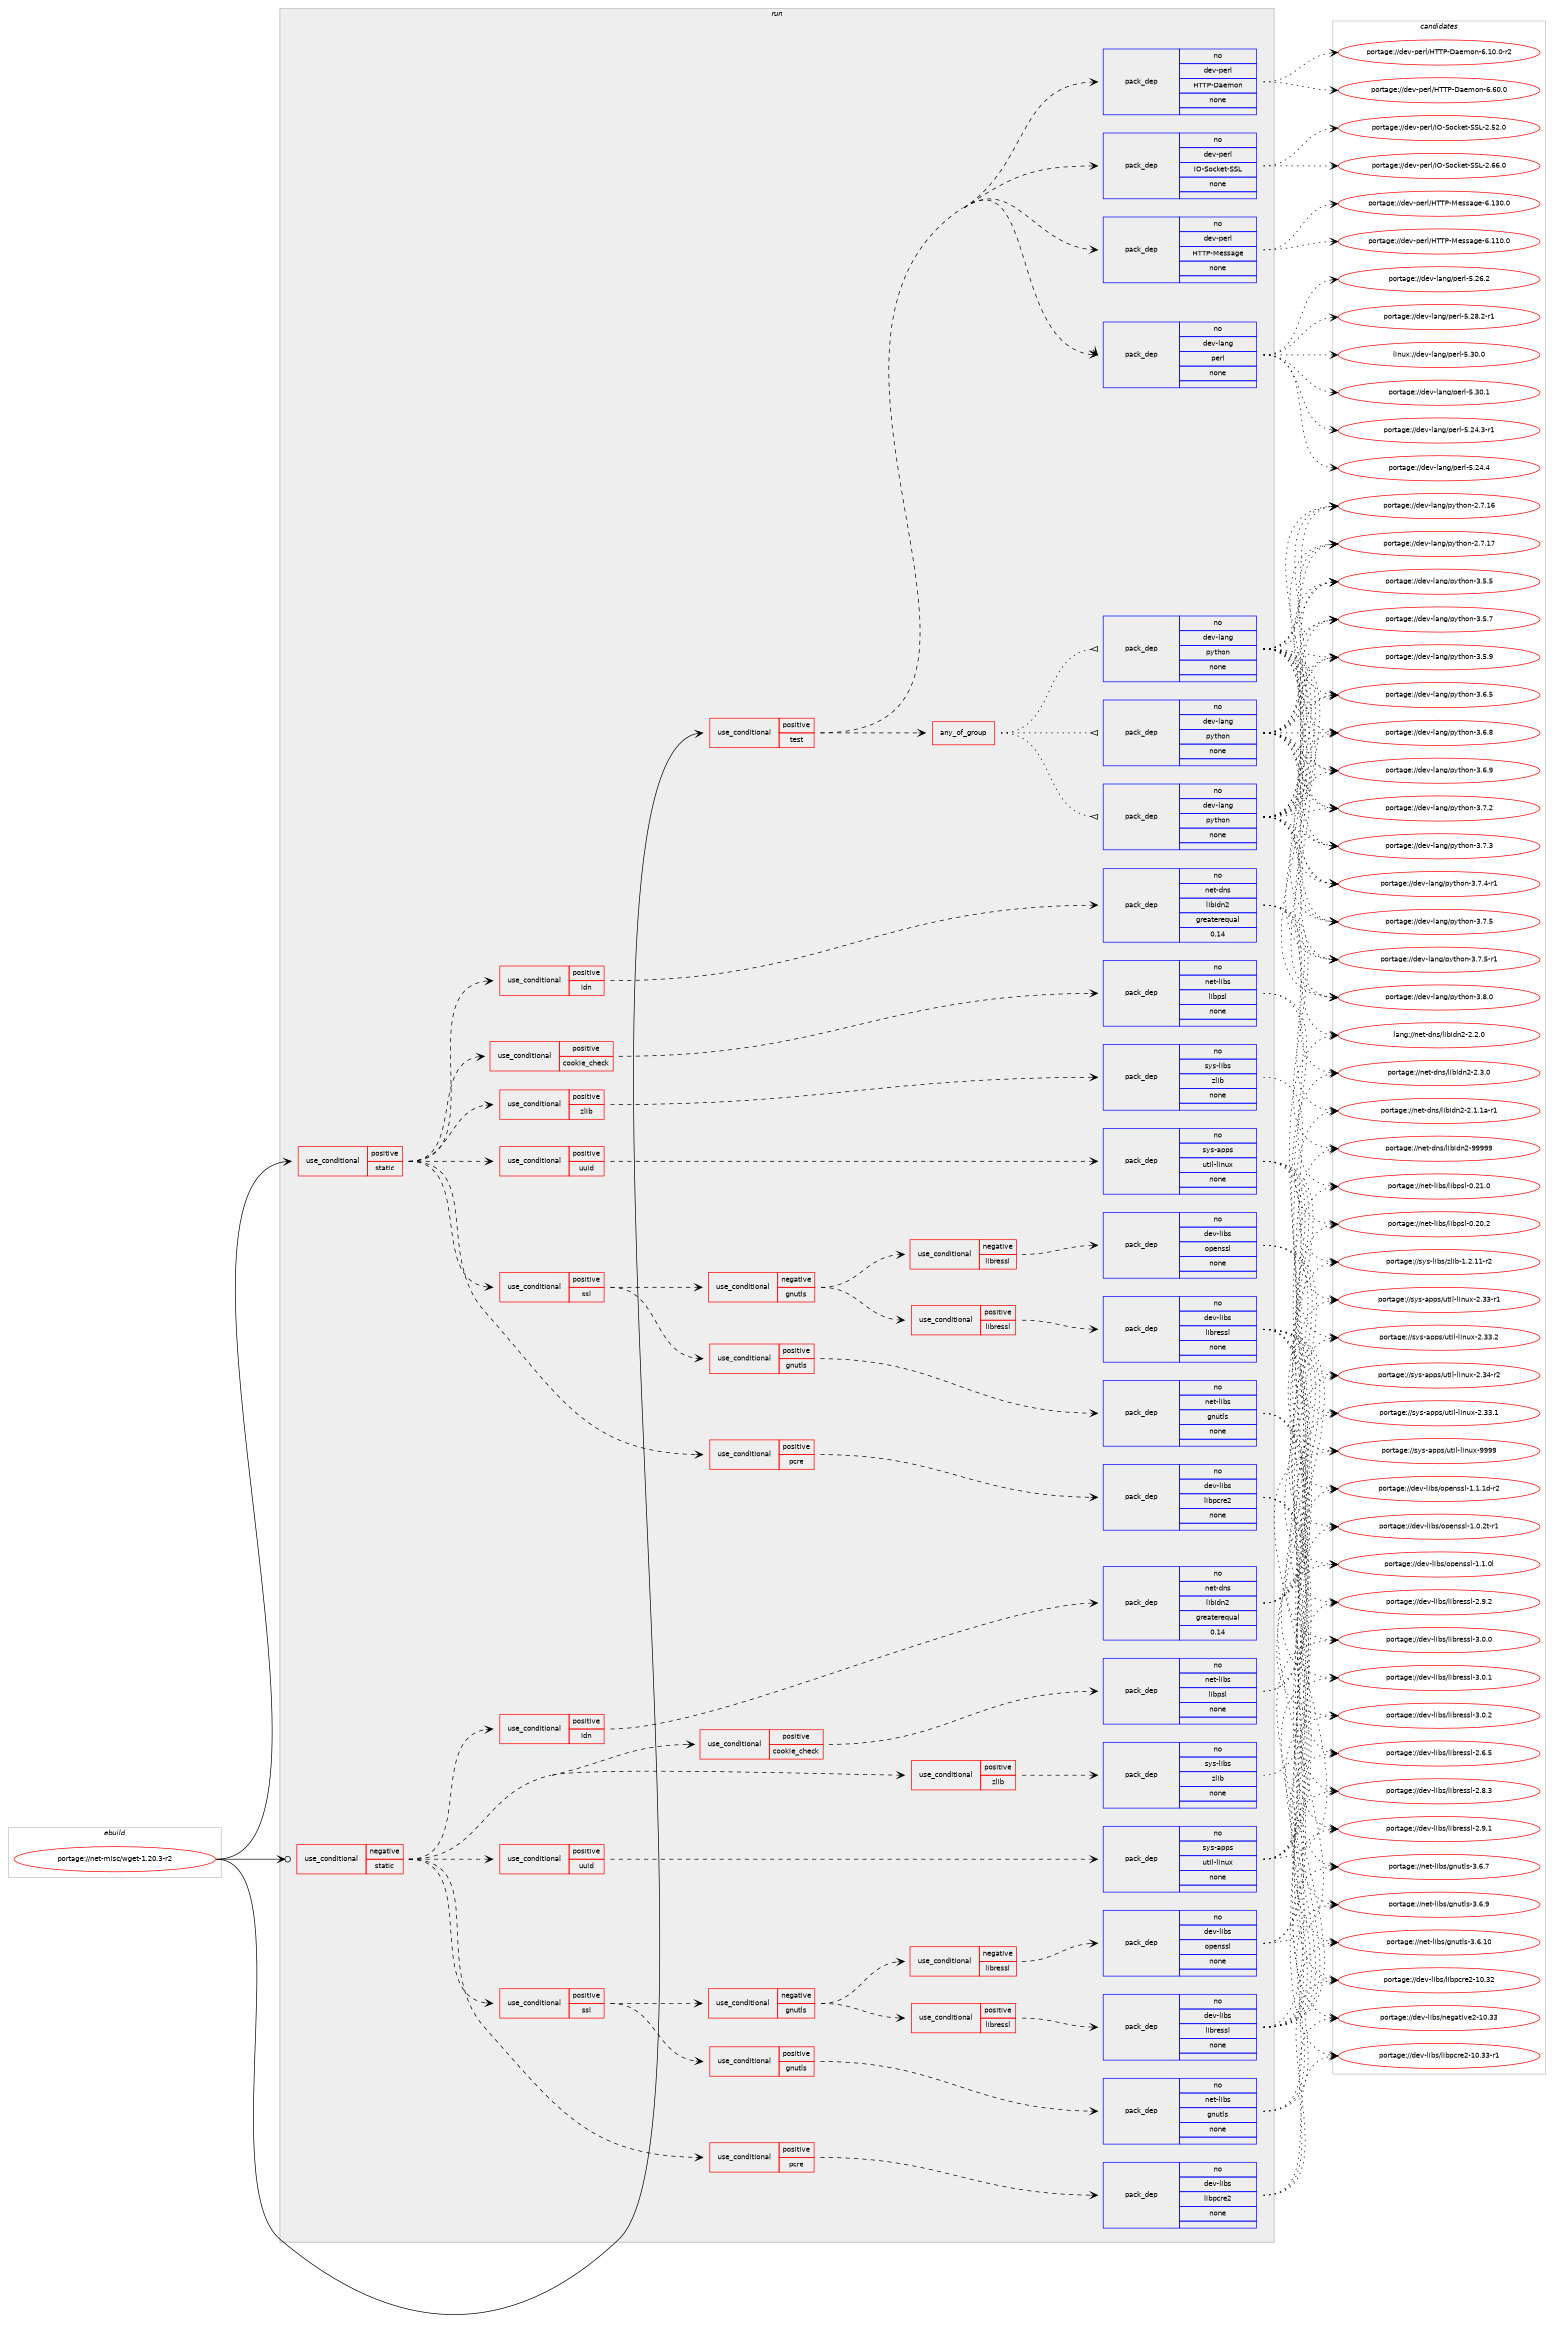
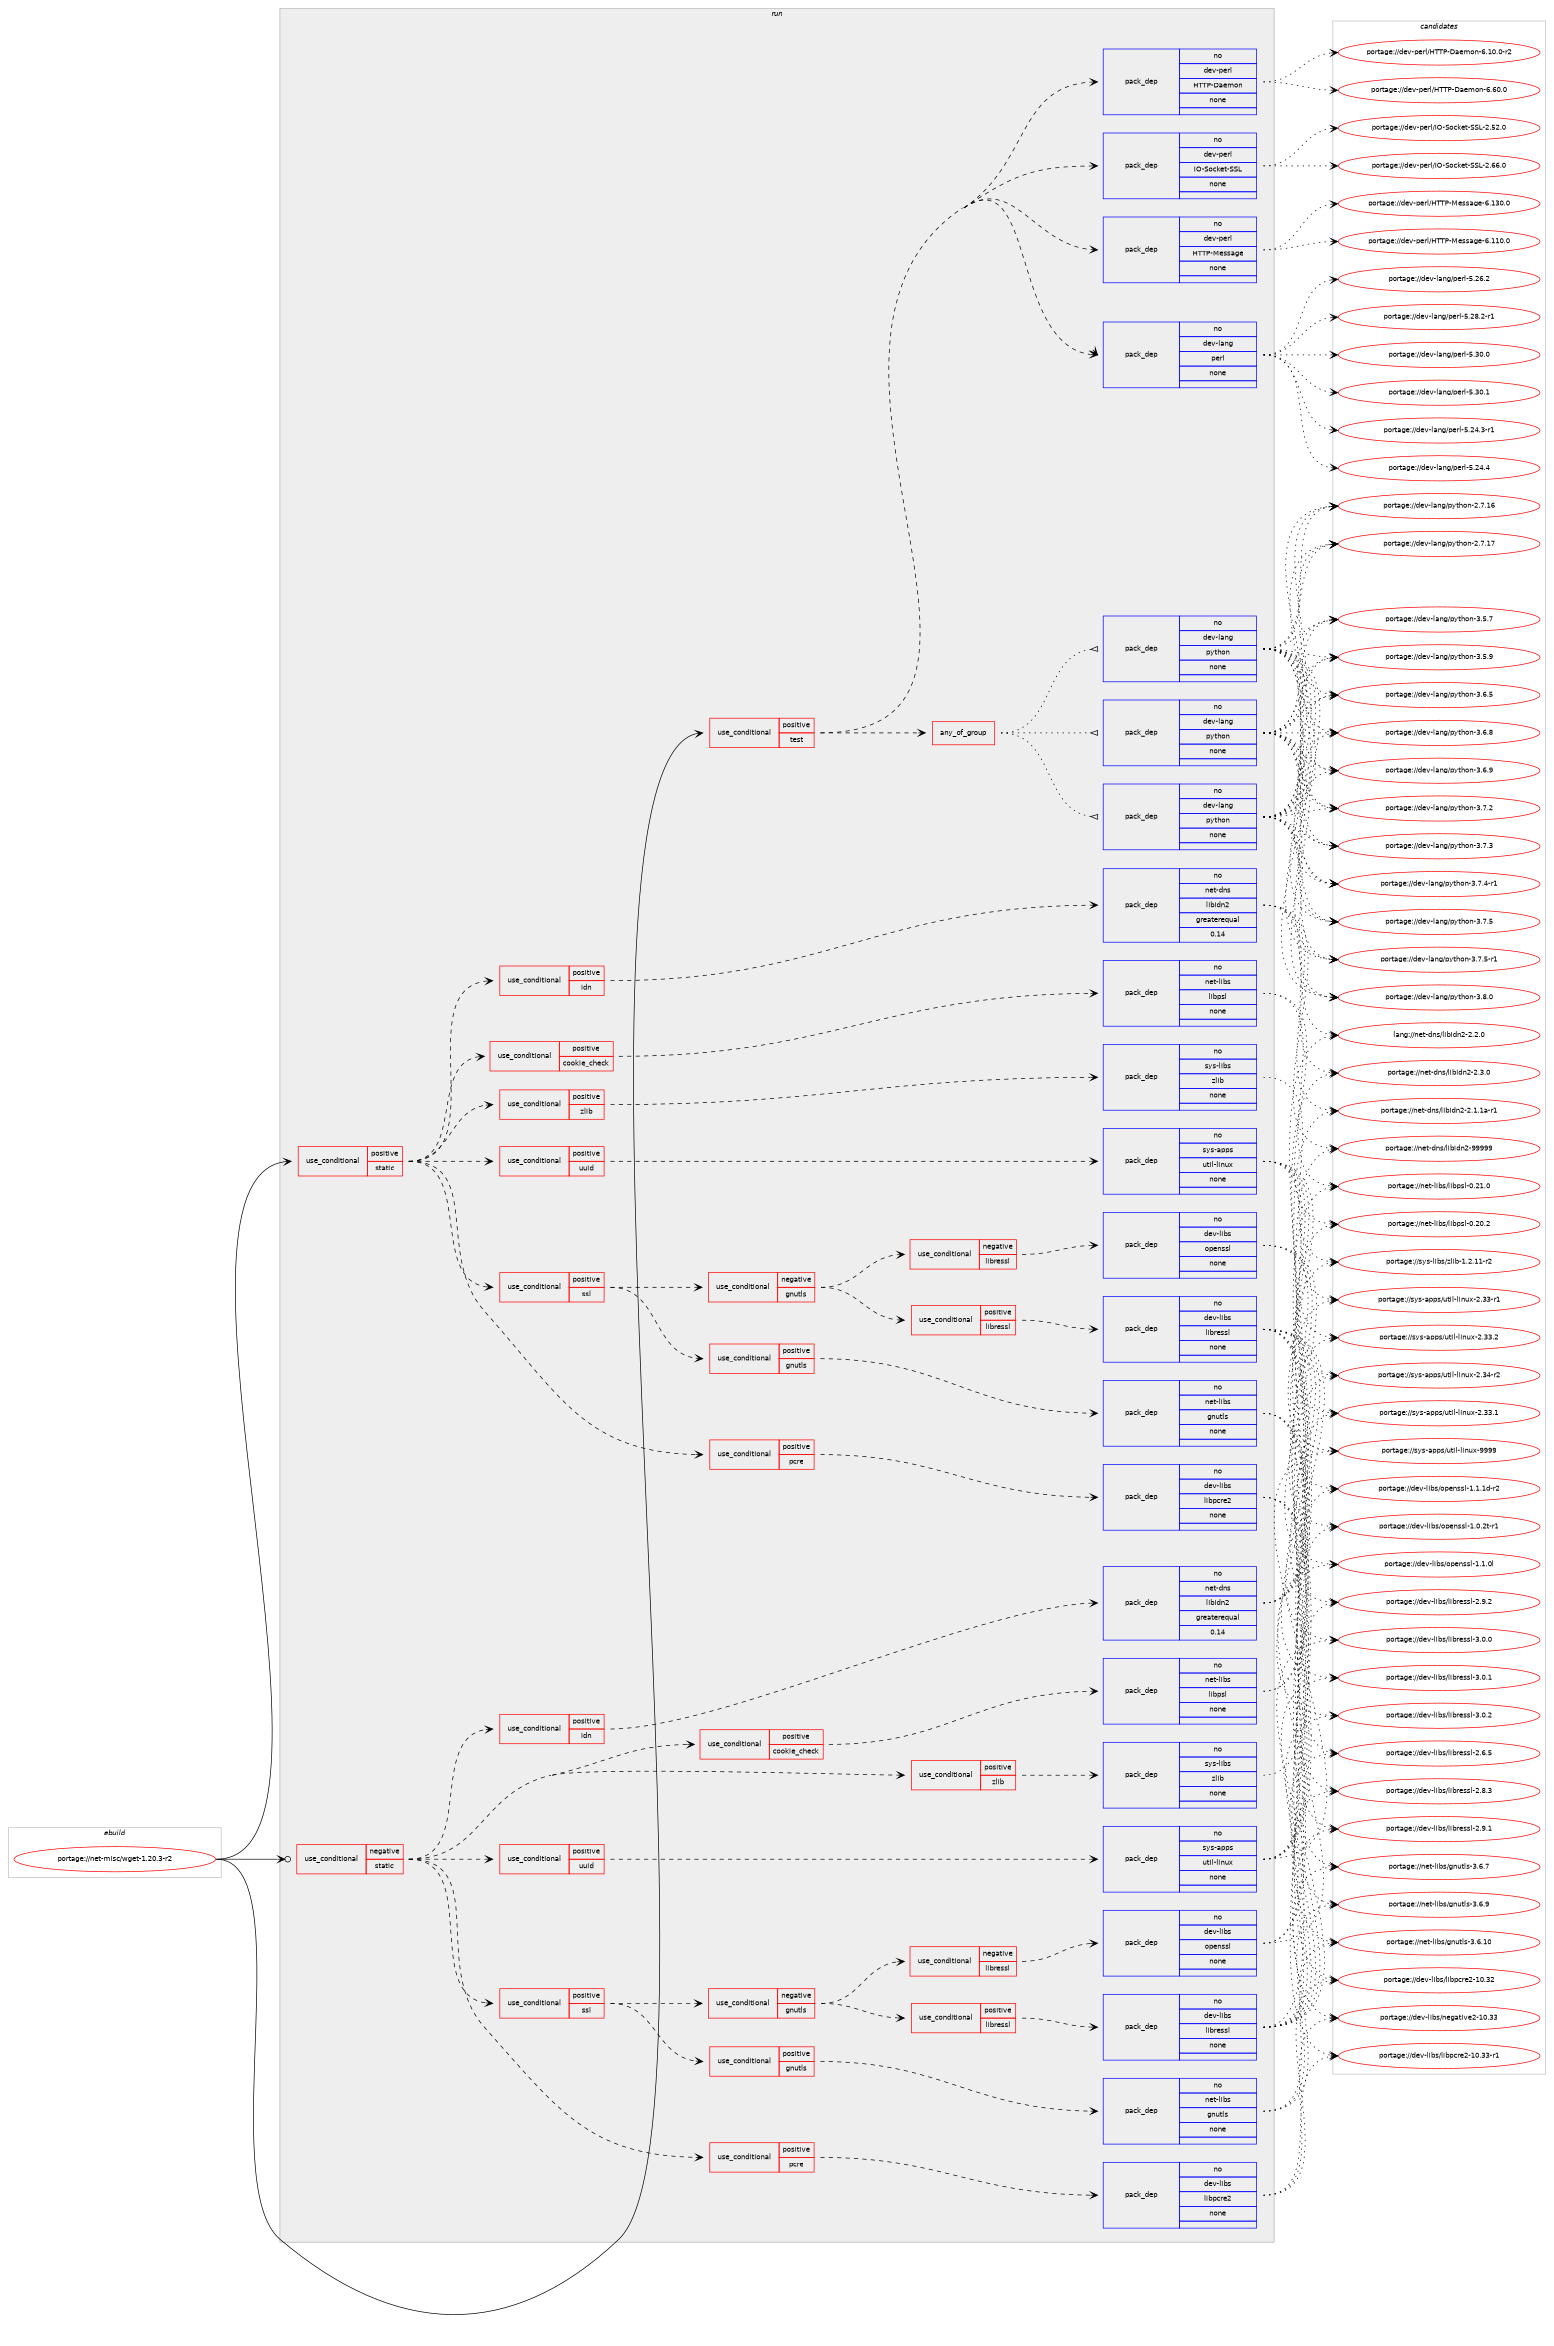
(1439, 355) -> (1439, 355)
(1439, 582) -> none
